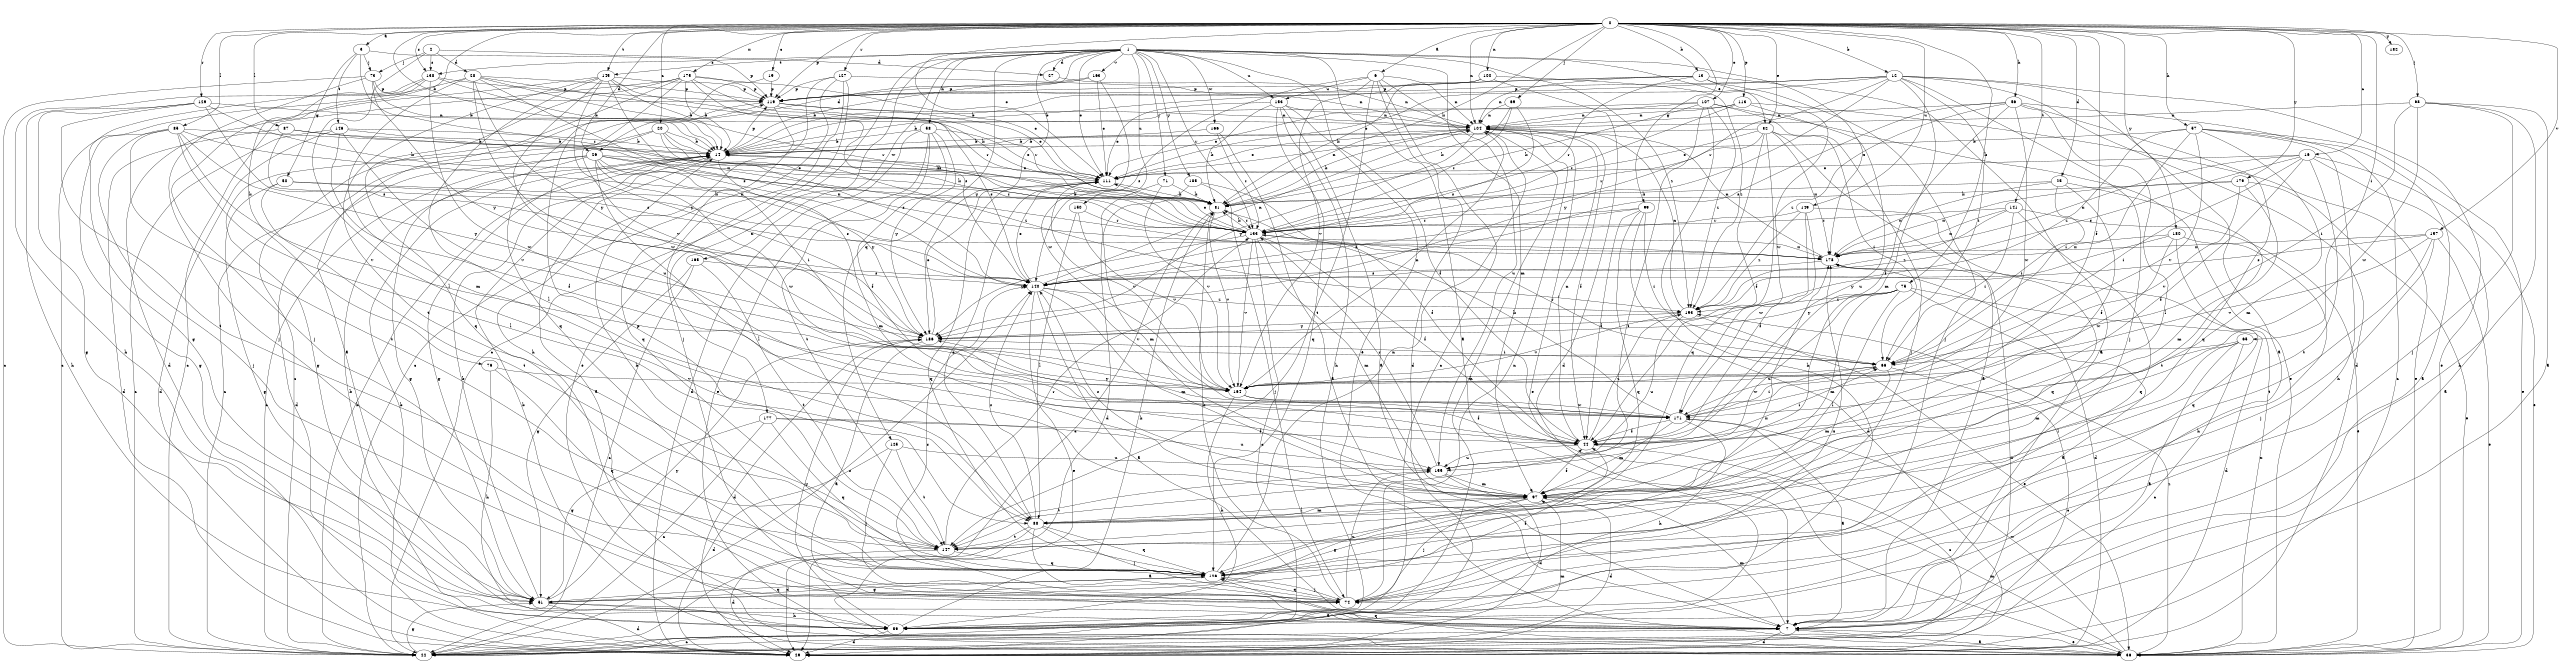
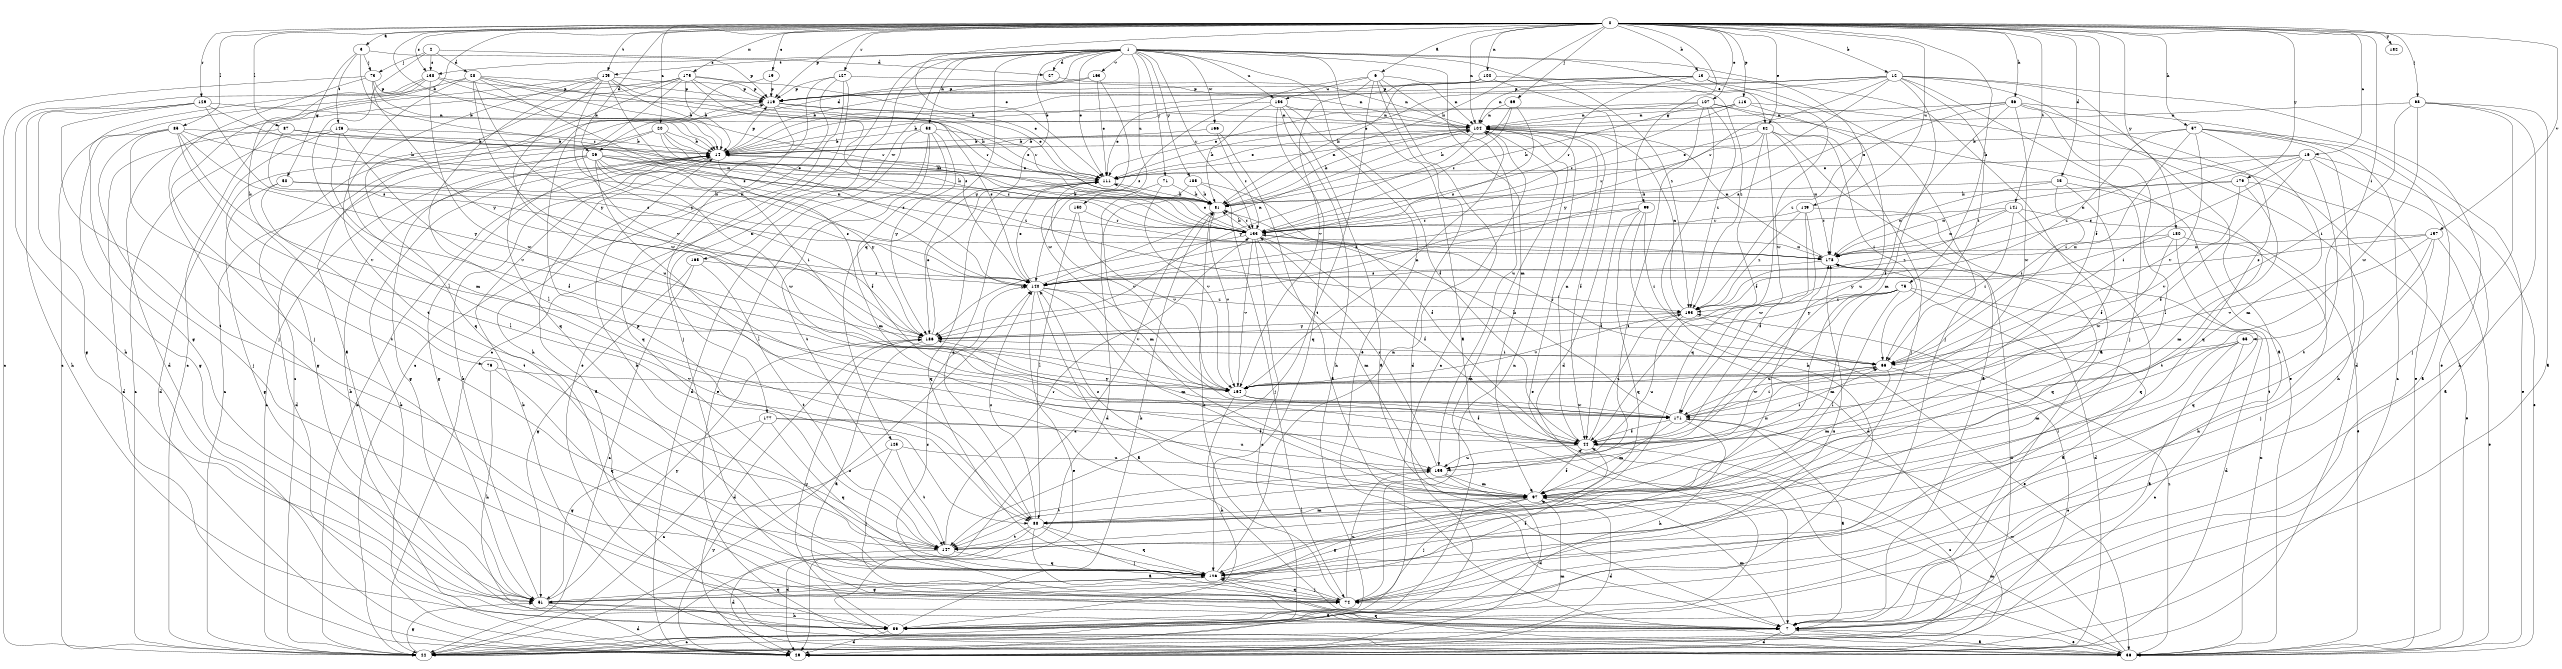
none -> (1202, 195)
(714, 550) -> (714, 550)
